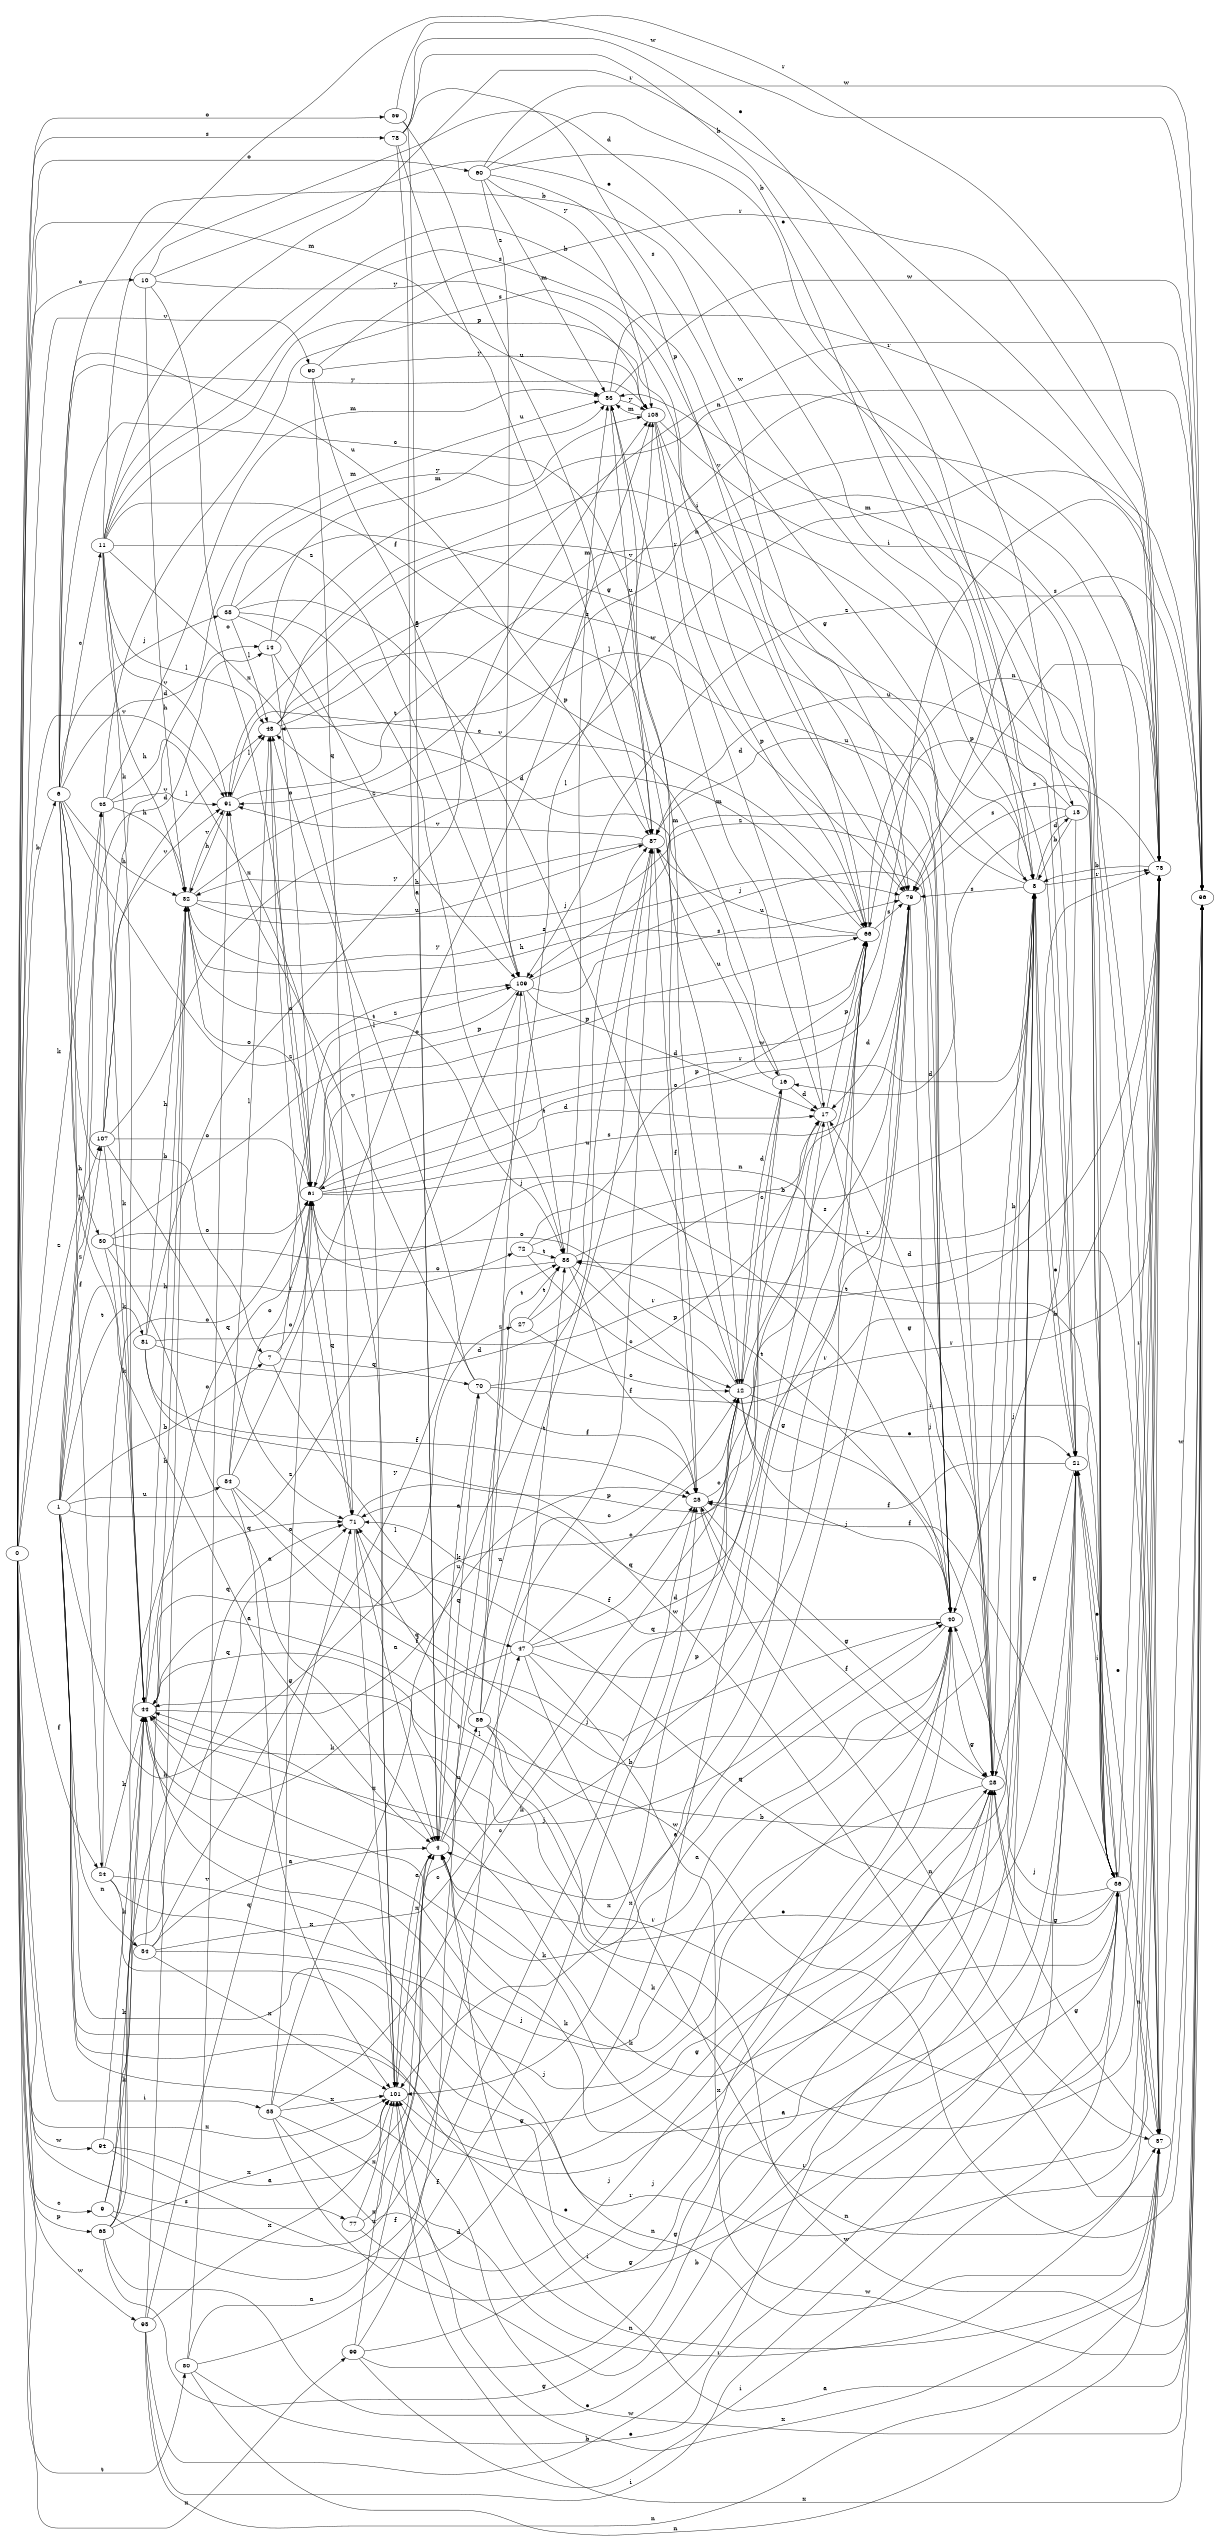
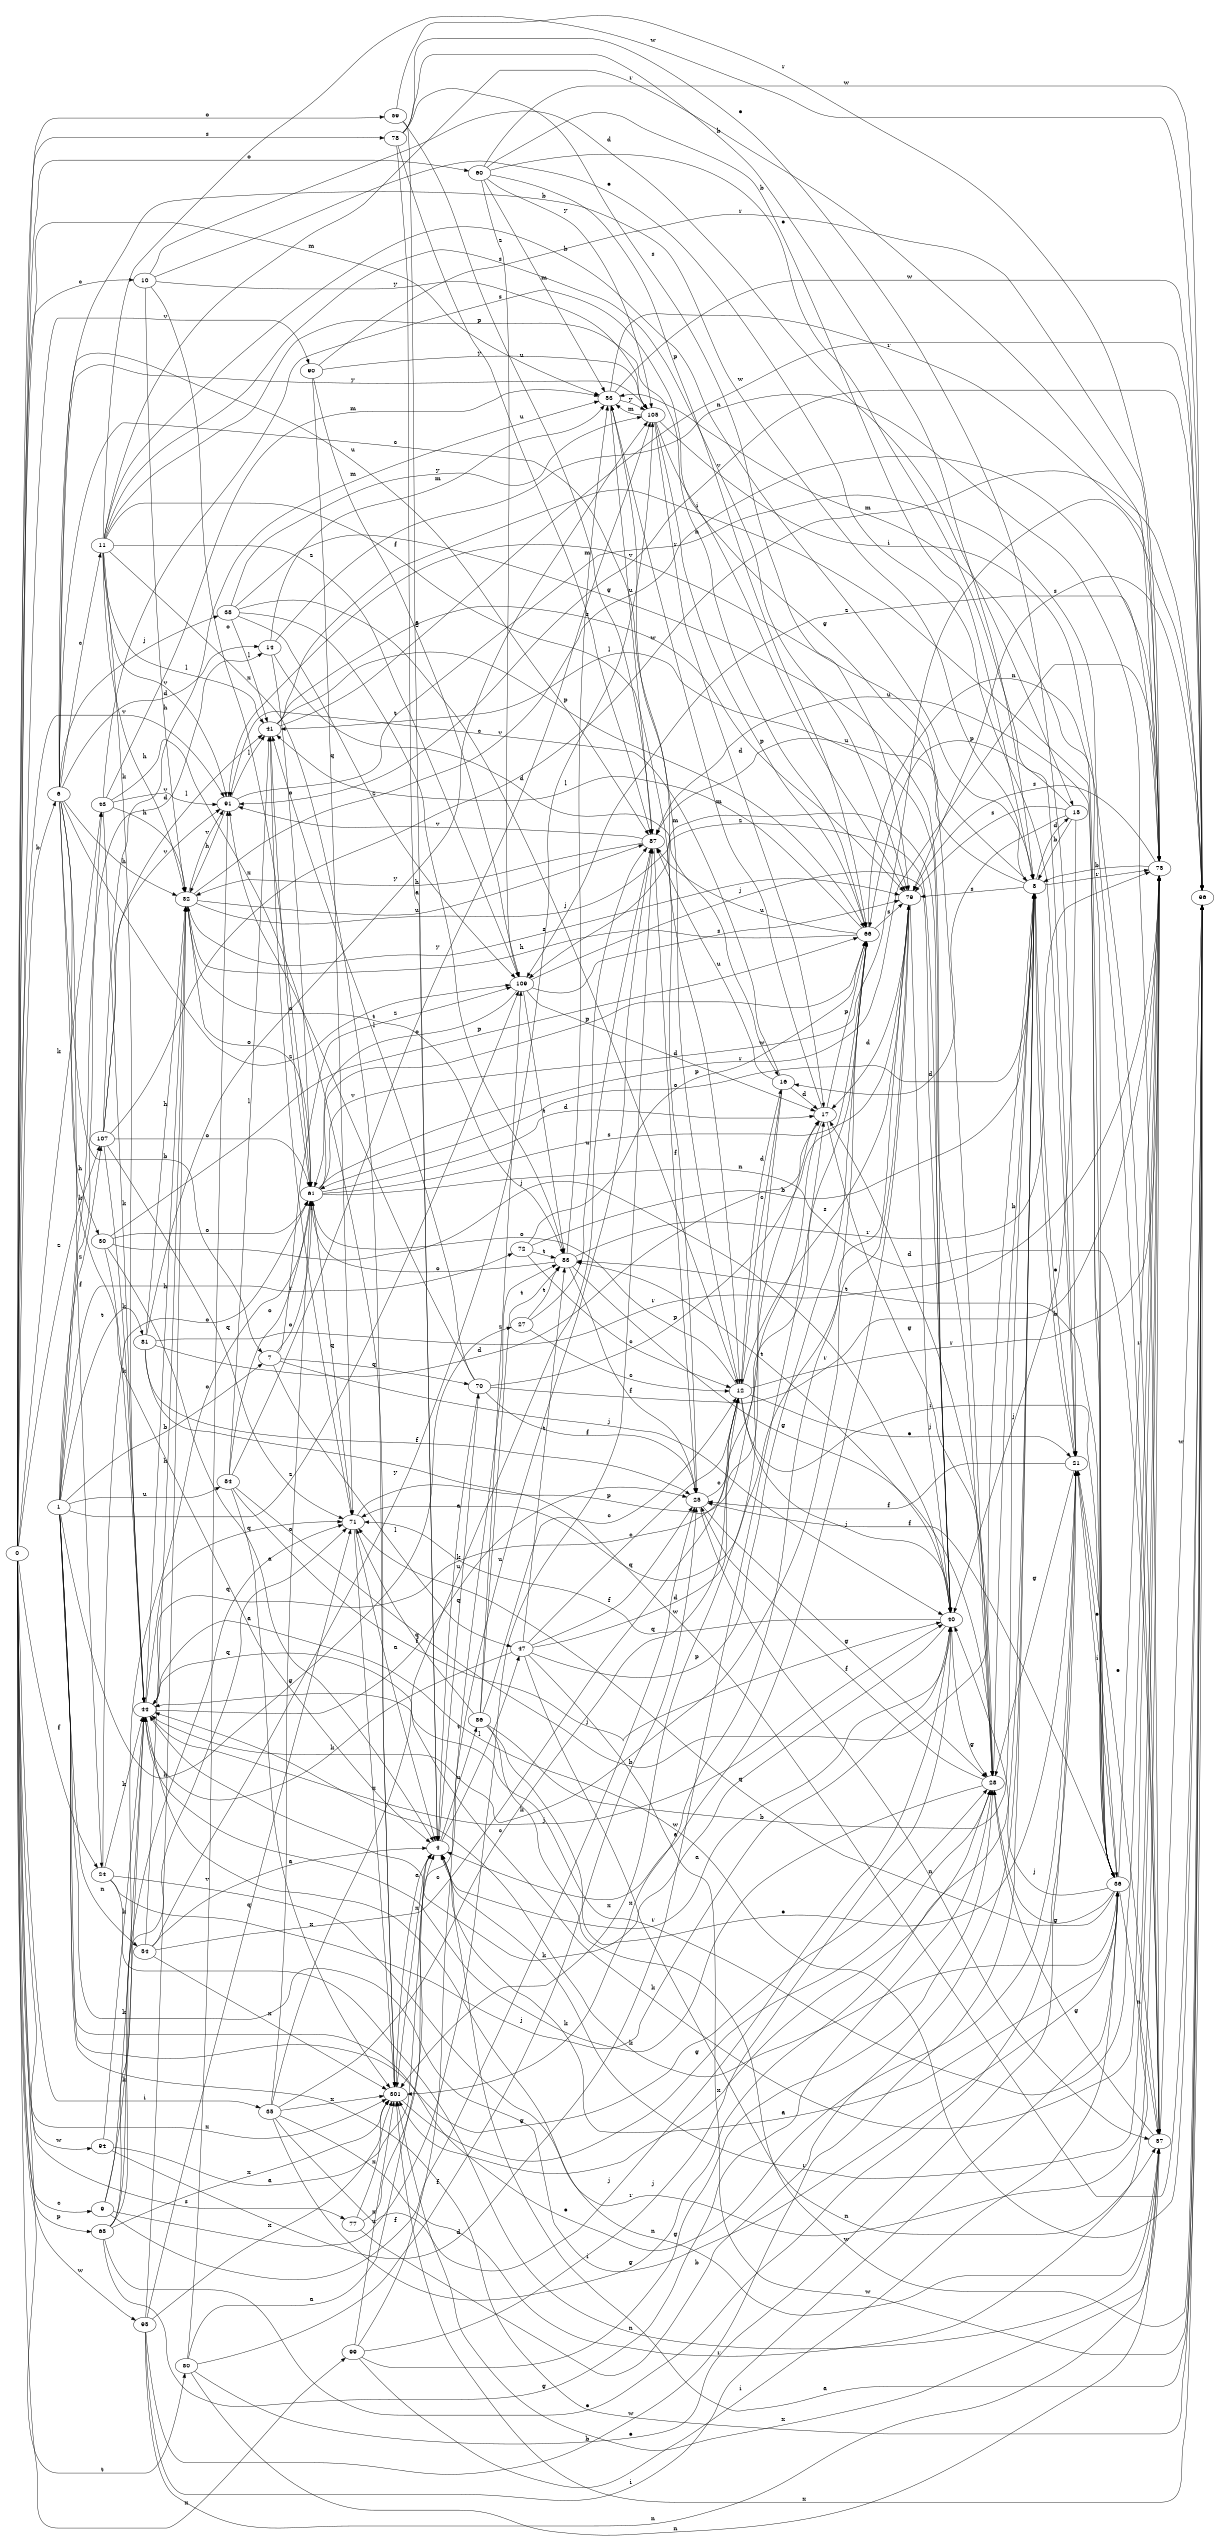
(270, 729) -> (270, 729)
(631, 2079) -> (633, 1430)
(396, 2094) -> (396, 2094)
